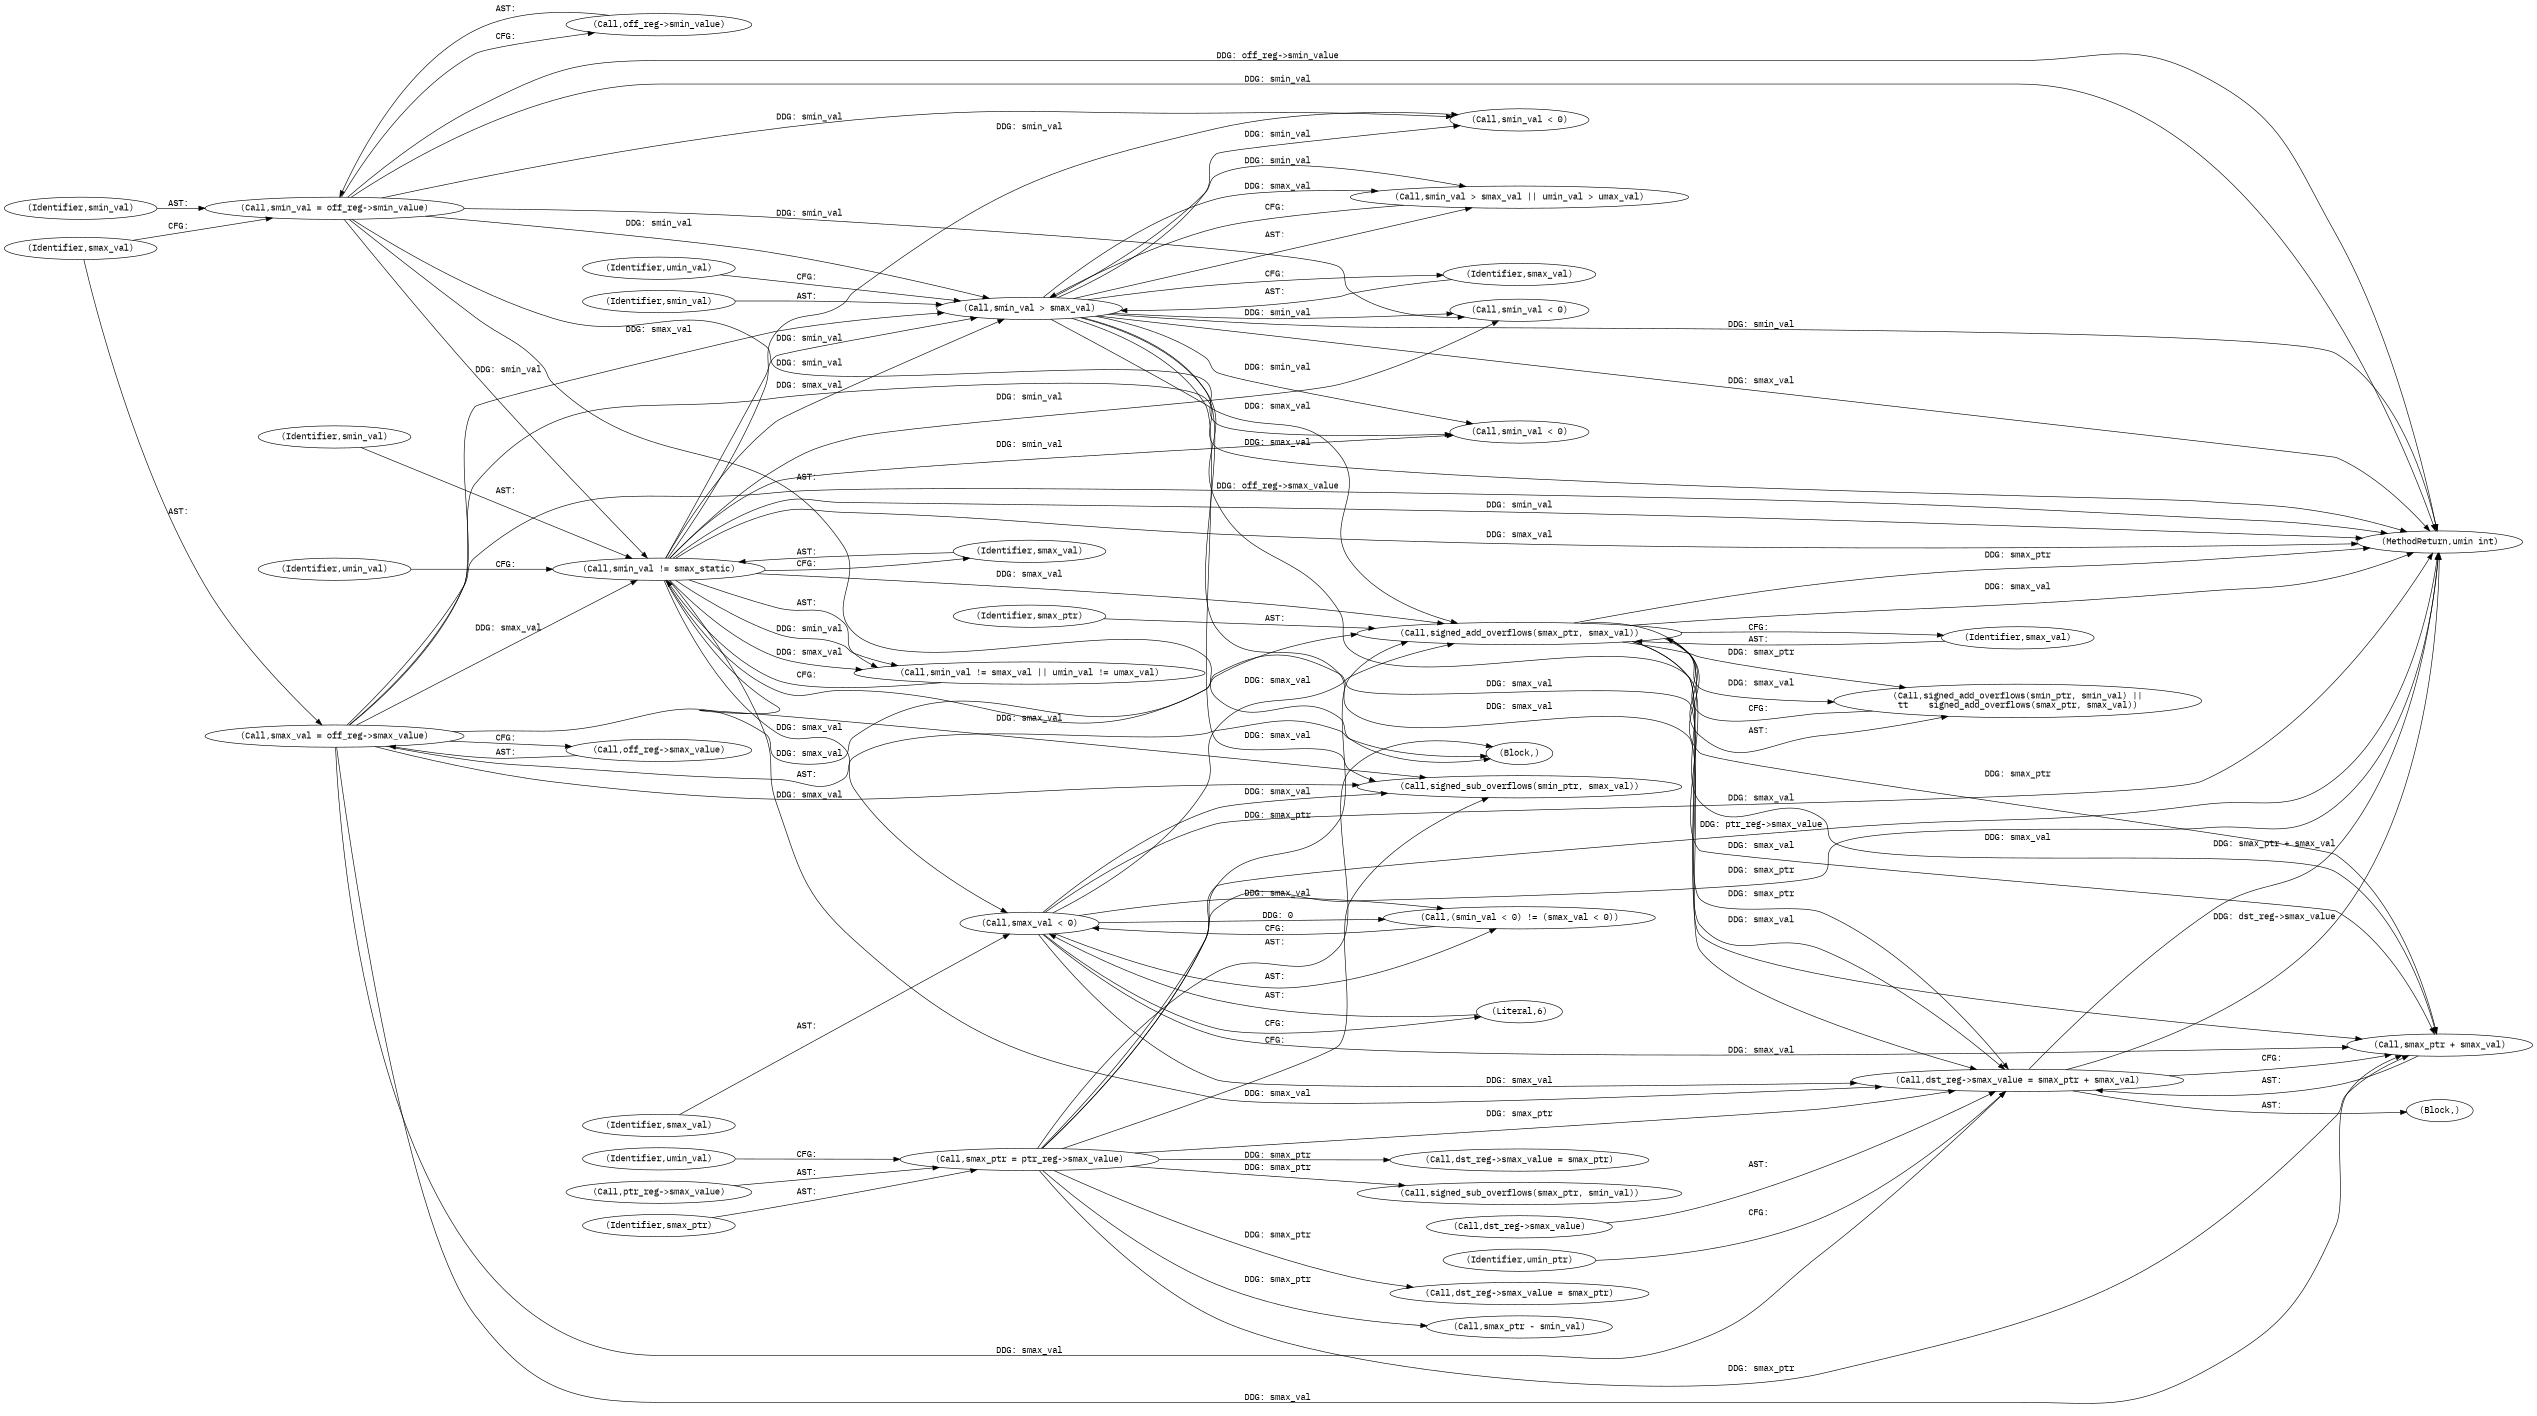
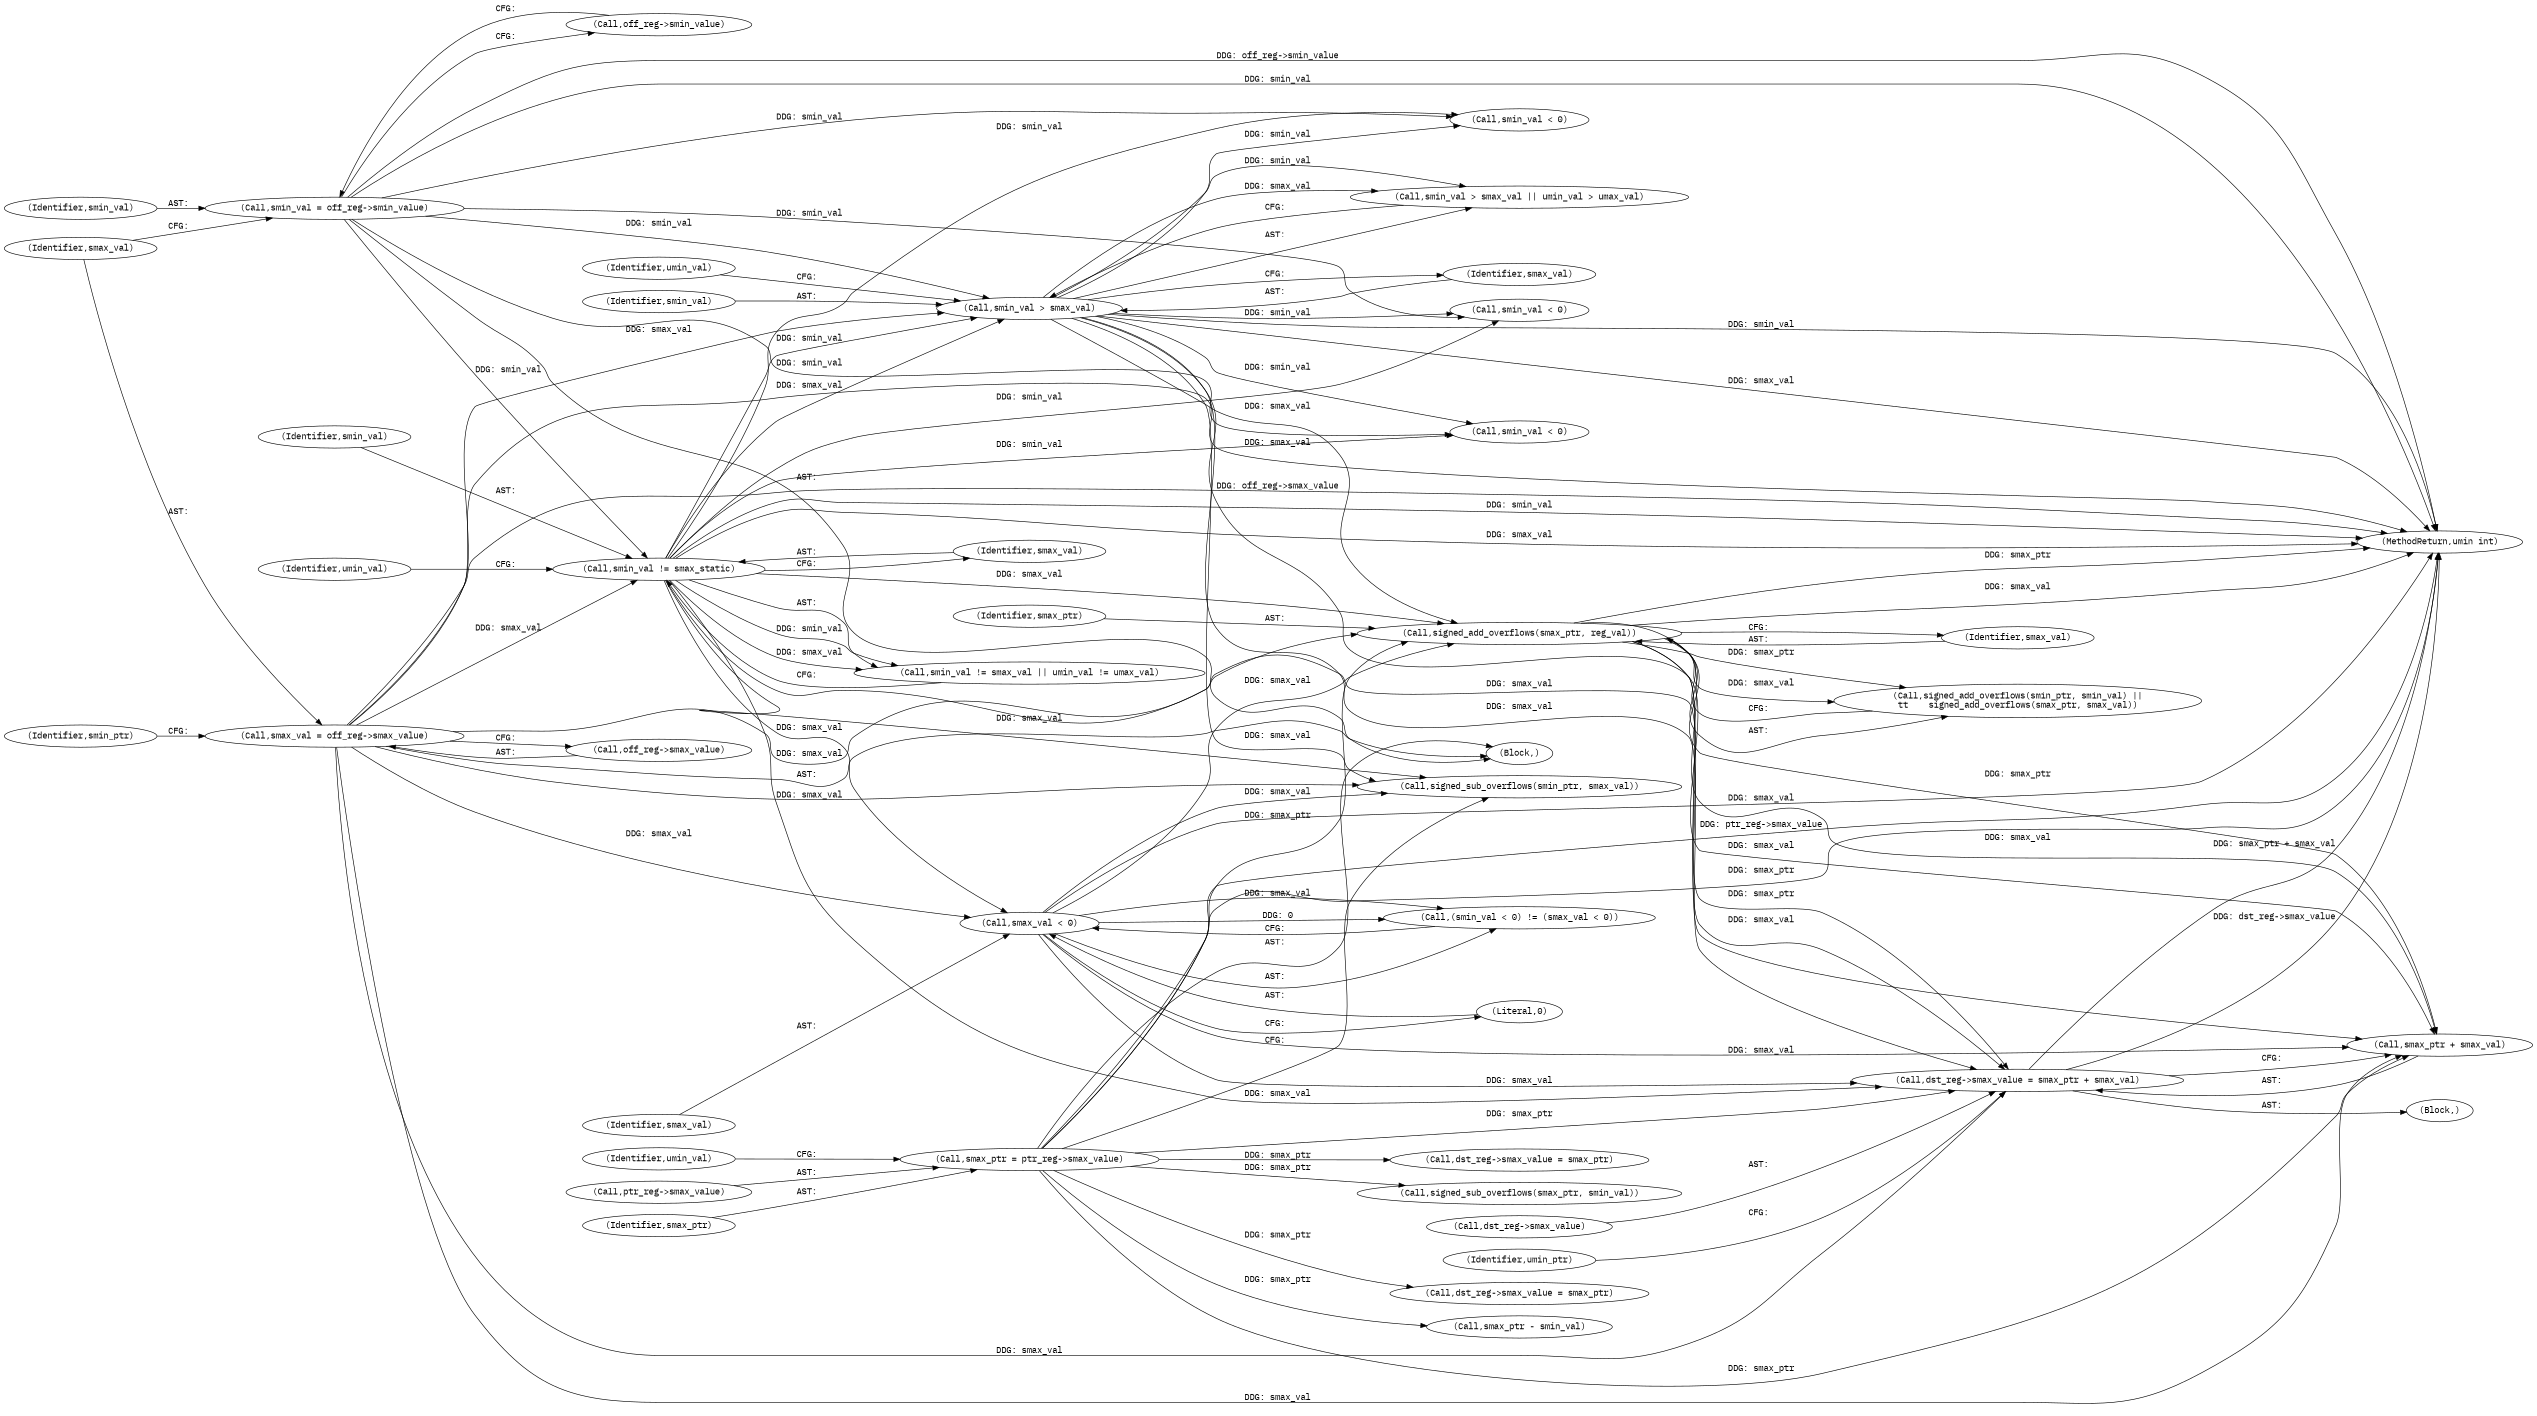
(508, 9) -> (508, 9)
(1519, 634) -> (1519, 634)
none -> (81, 736)
none -> (649, 862)
(1519, 1012) -> (1519, 1012)
